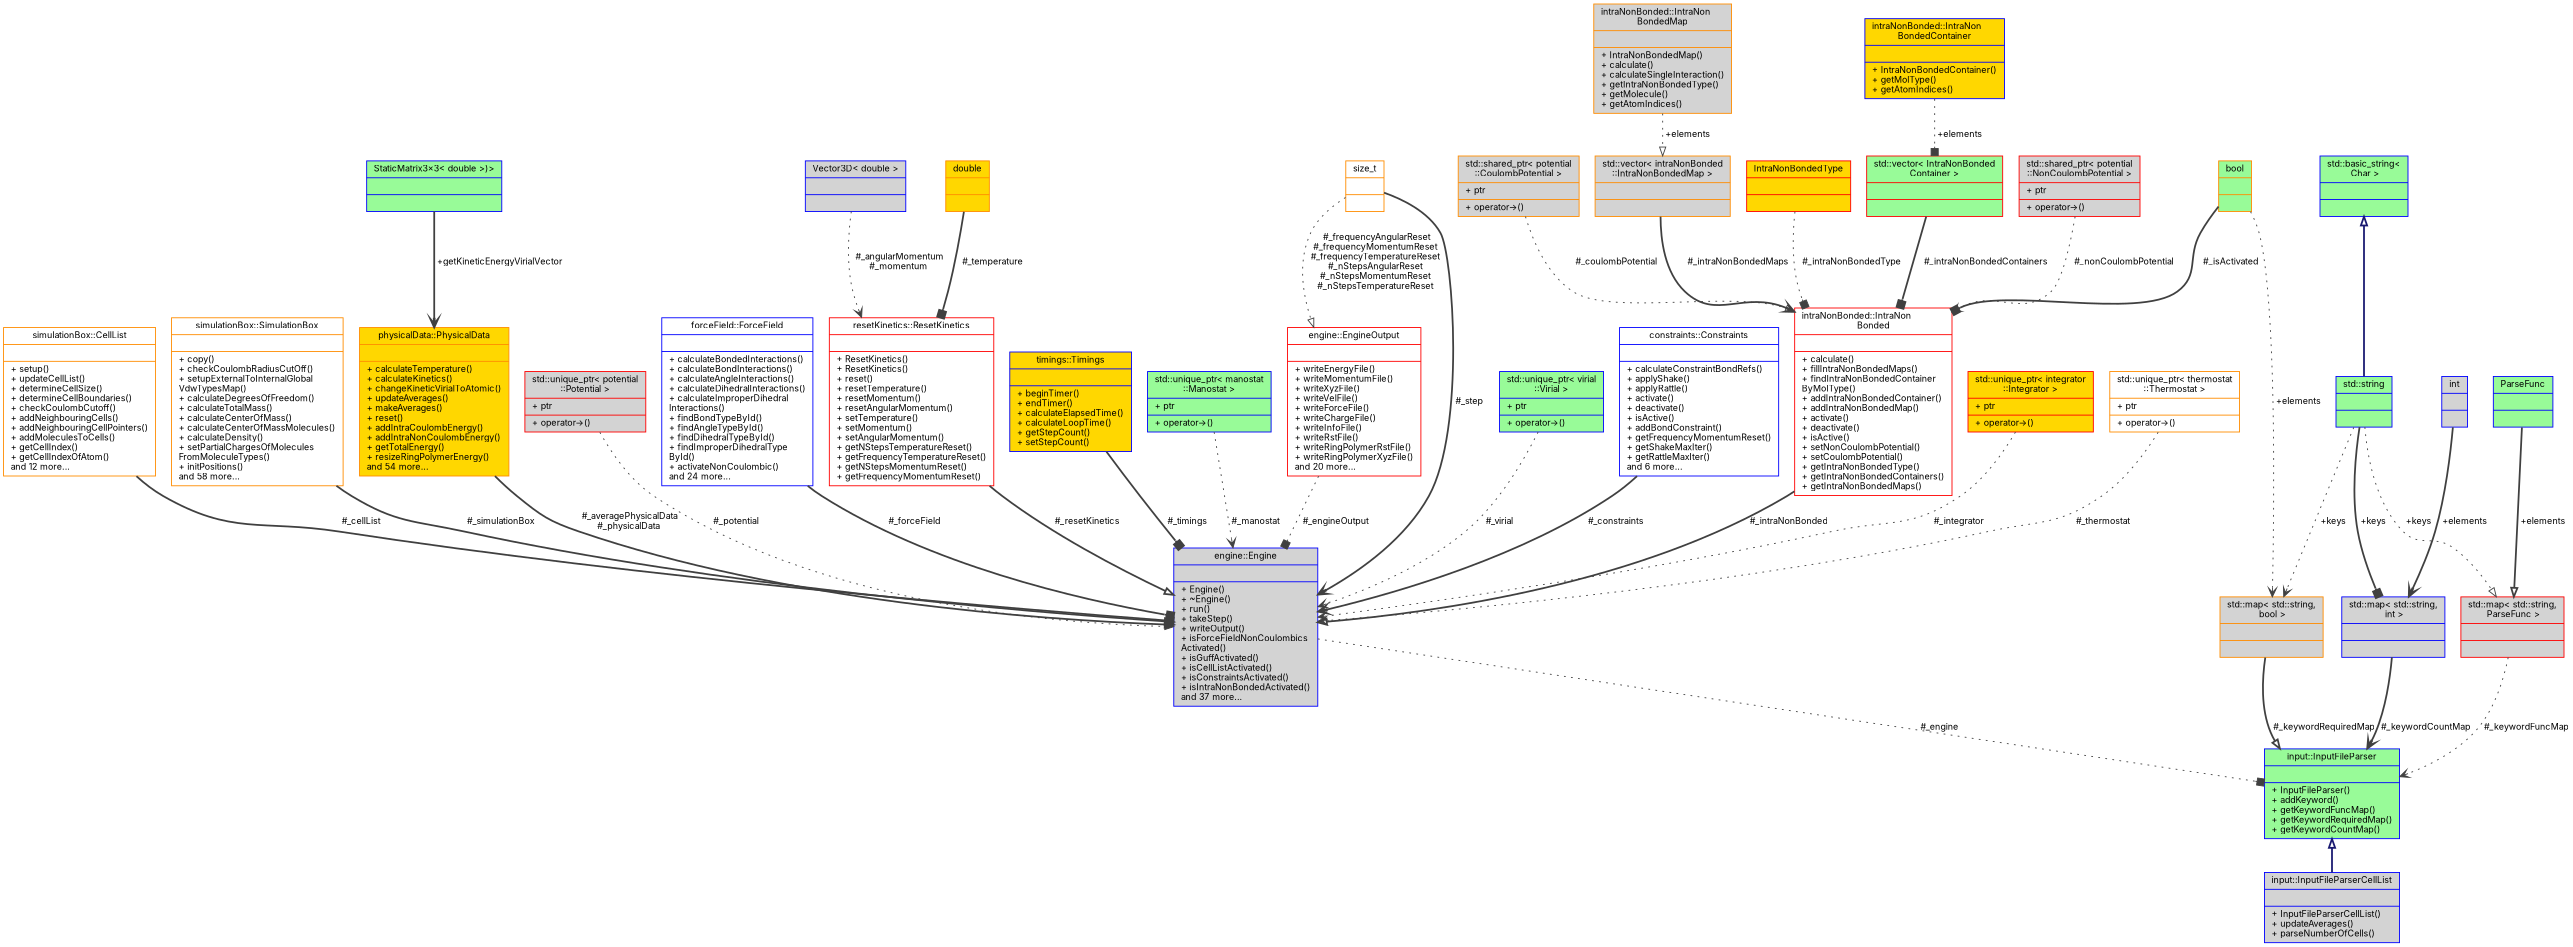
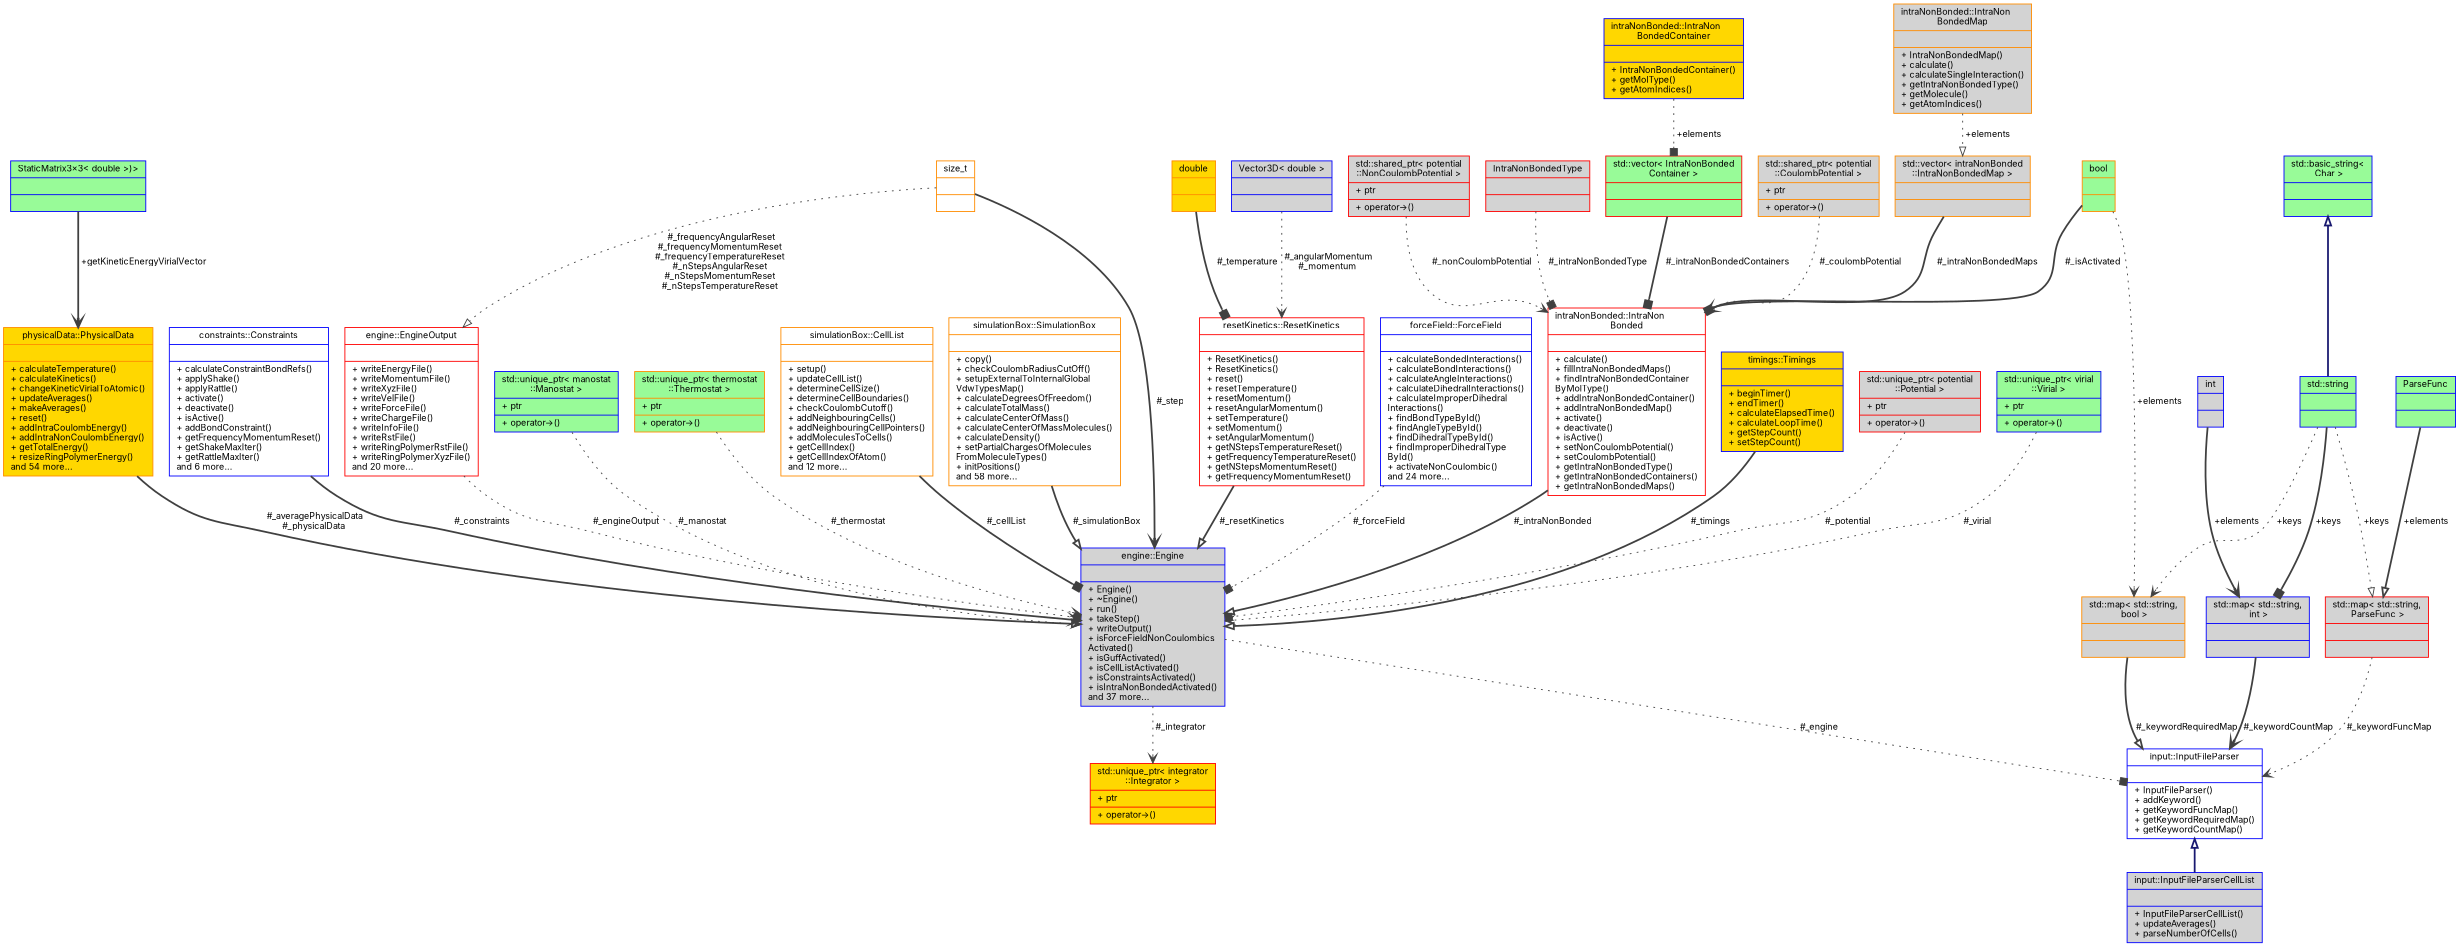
(1799, 186) -> (1538, 186)
(2175, 402) -> (700, 402)
(1140, 497) -> (1512, 586)
(1689, 560) -> (1153, 730)
(980, 568) -> (1311, 540)
(859, 584) -> (1623, 555)
(2332, 794) -> (2195, 794)
